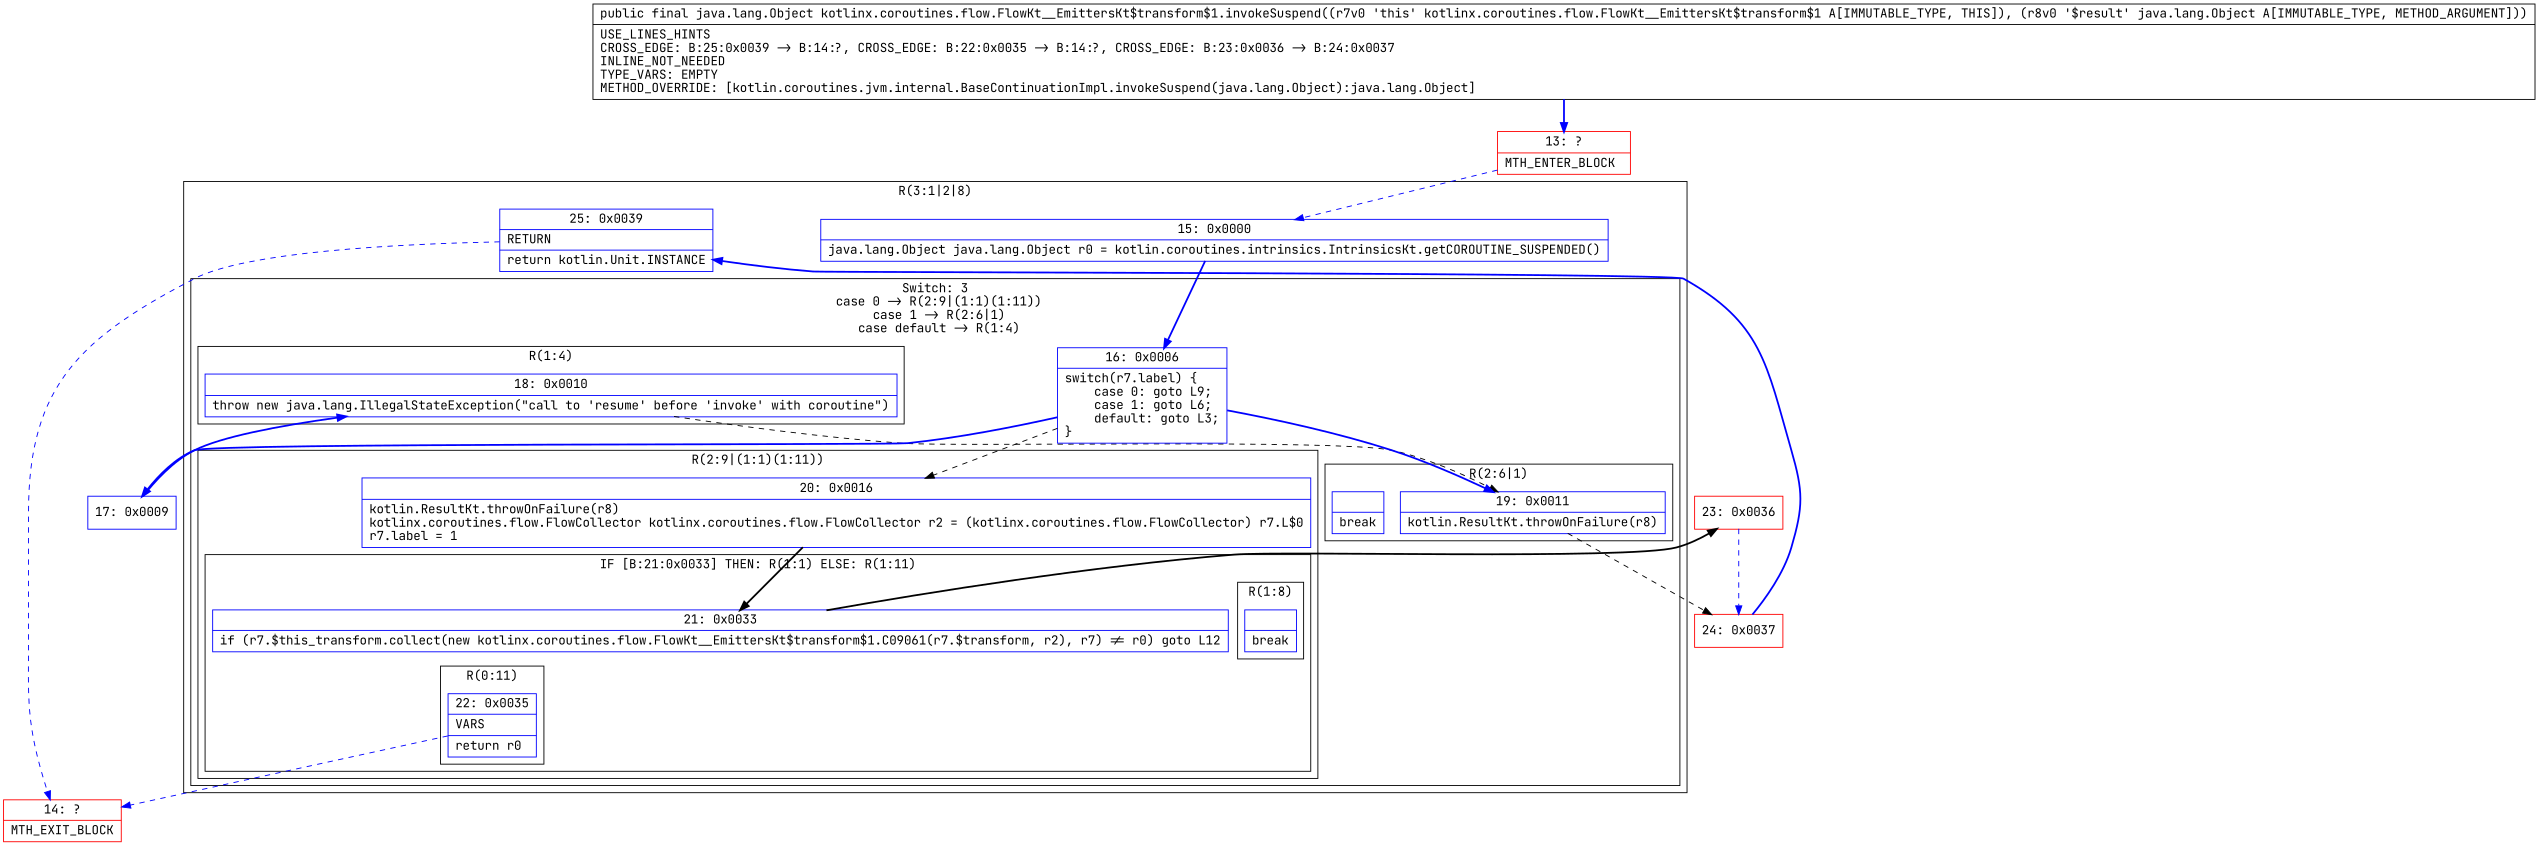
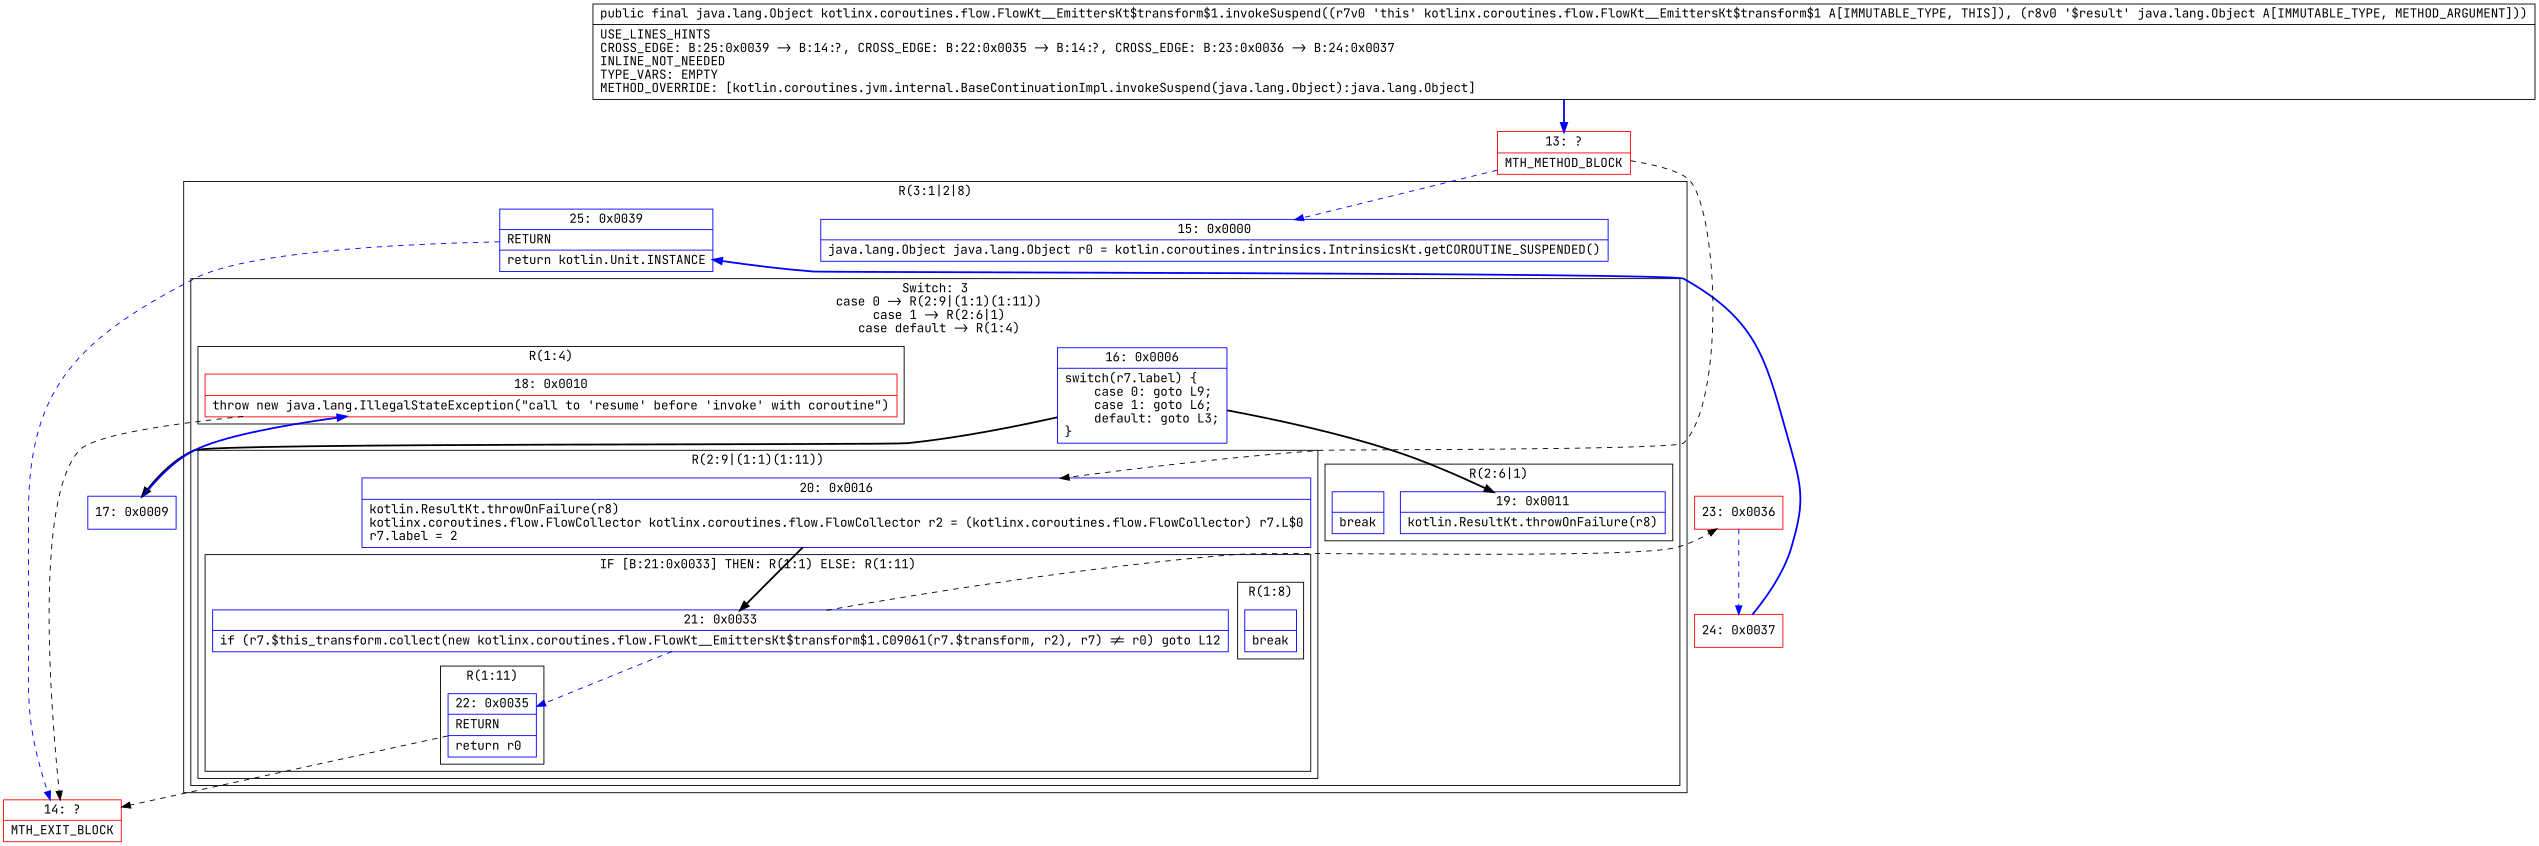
(1560, 163) -> (1564, 163)
(1187, 300) -> none
(551, 395) -> (551, 395)
(1359, 440) -> (1359, 440)
(1085, 444) -> (54, 534)
(596, 445) -> (596, 445)
(983, 456) -> (1543, 449)
(414, 536) -> (414, 536)
(1334, 554) -> (1334, 554)
(1636, 572) -> none
(492, 676) -> (492, 676)
none -> (609, 677)
(470, 724) -> (477, 724)
(313, 765) -> (313, 765)
